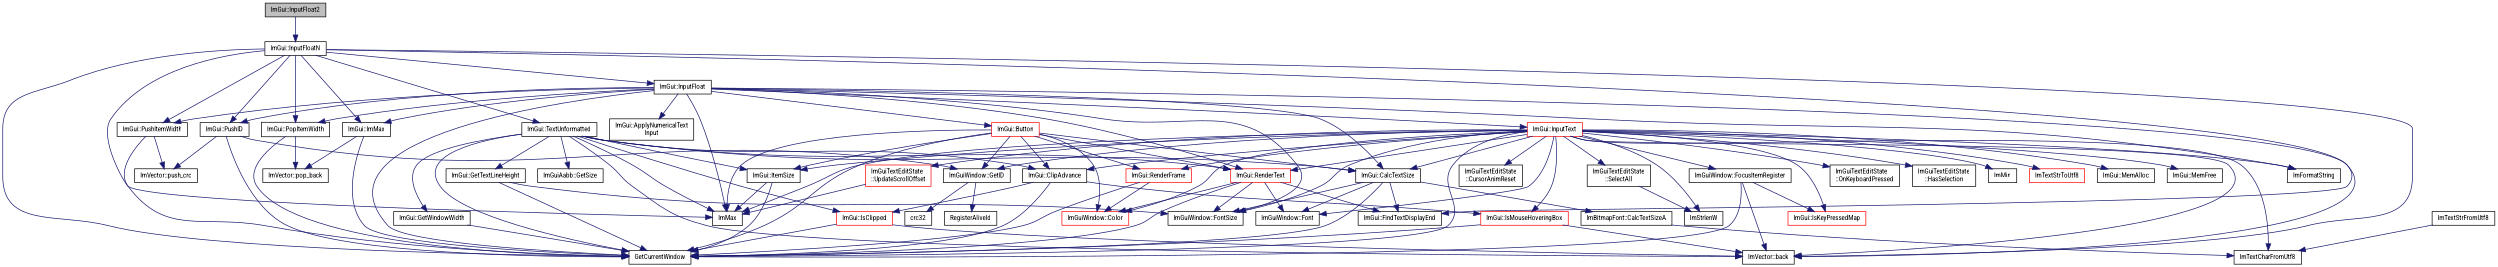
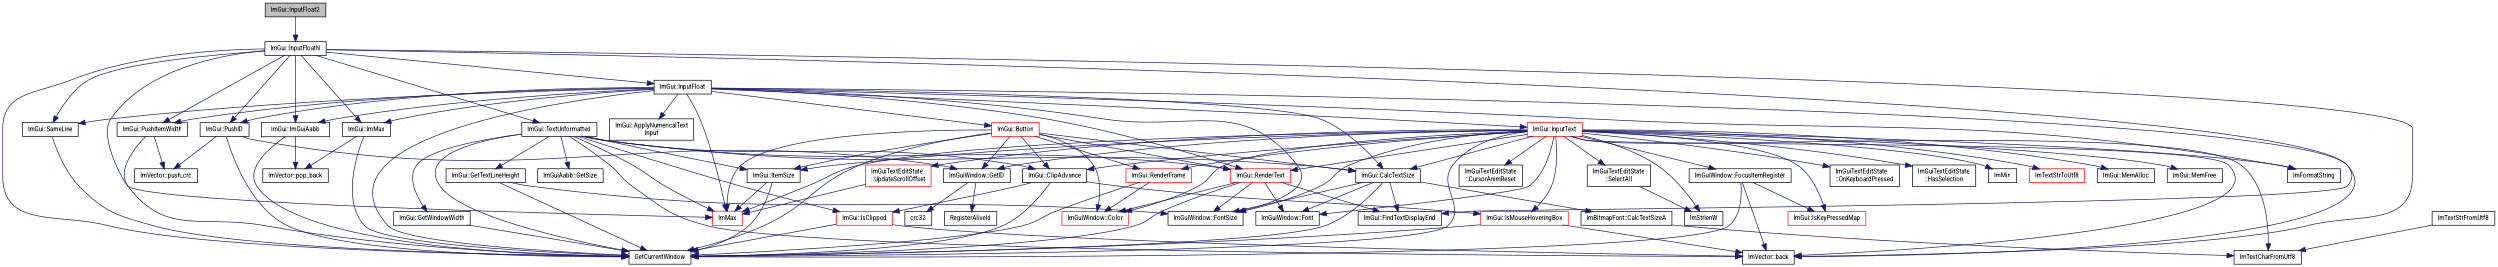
none -> (50, 130)
(296, 130) -> (296, 130)
(727, 218) -> (727, 218)
